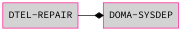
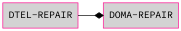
(141, 15) -> (141, 15)
